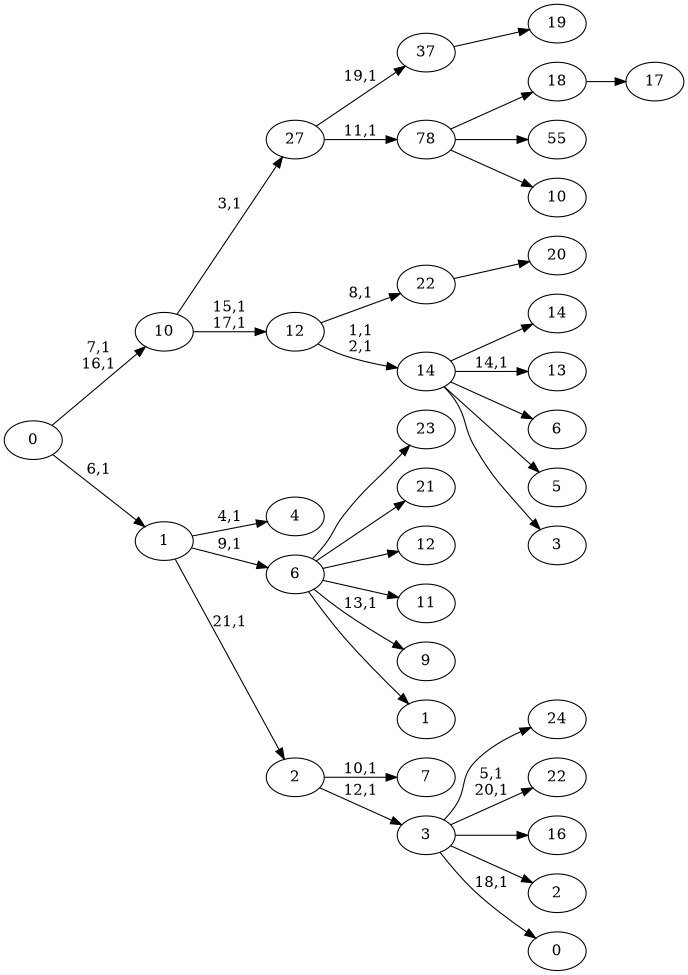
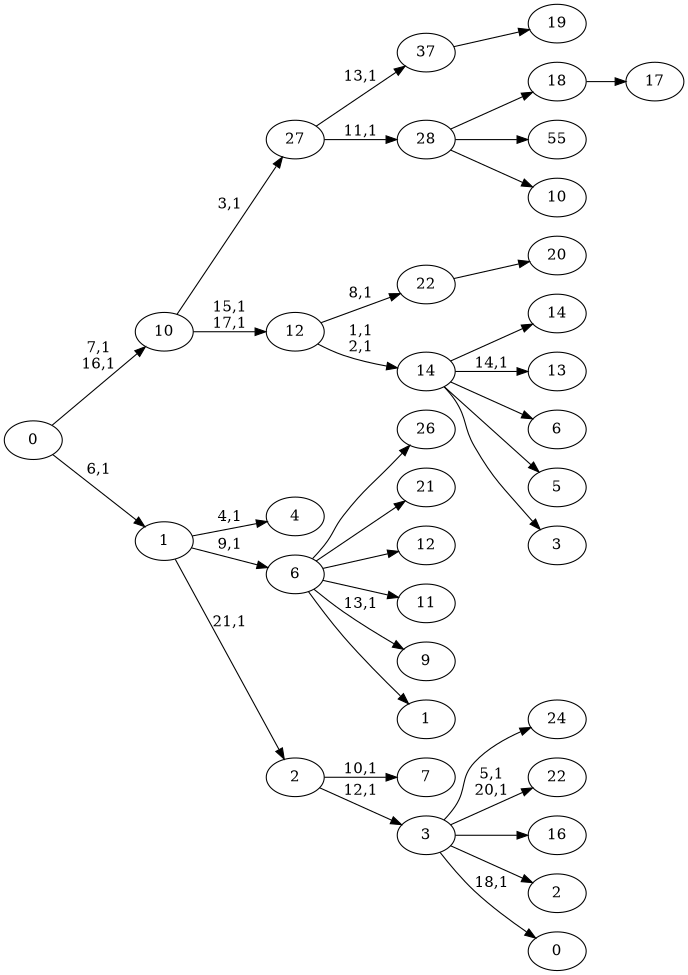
(361, 77) -> (361, 77)
(426, 140) -> (426, 140)
(426, 429) -> (426, 429)
